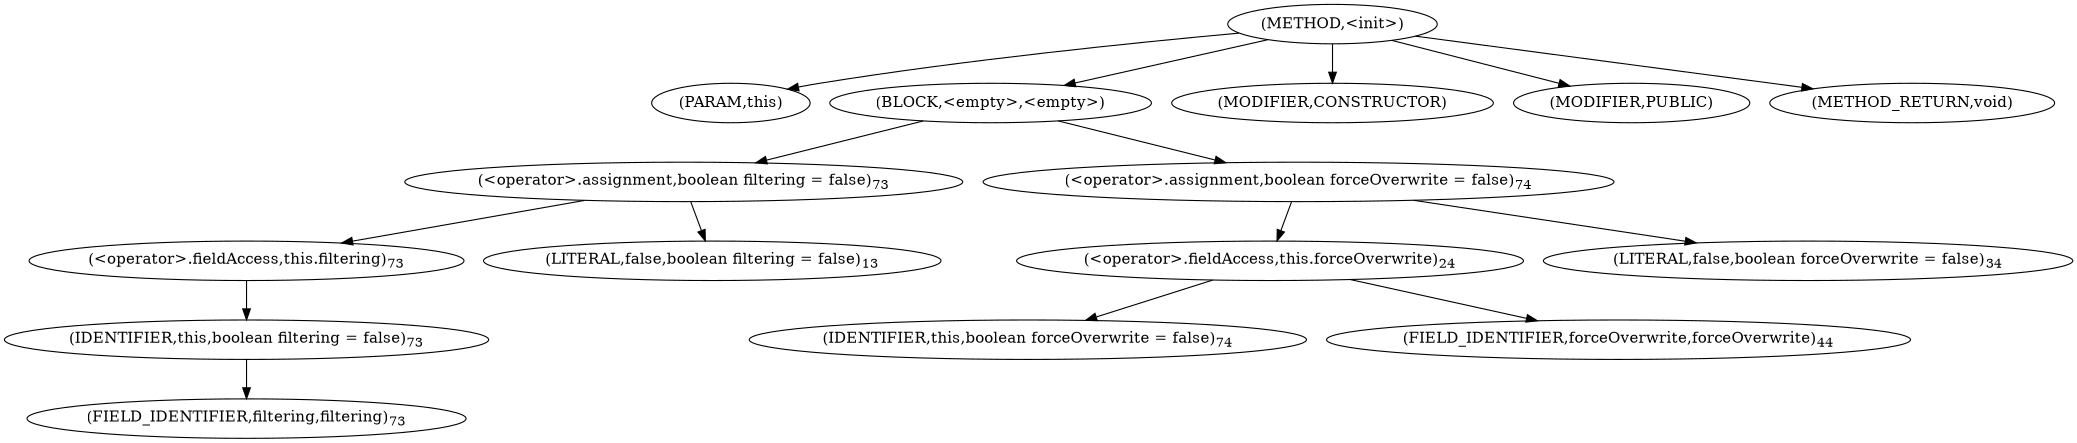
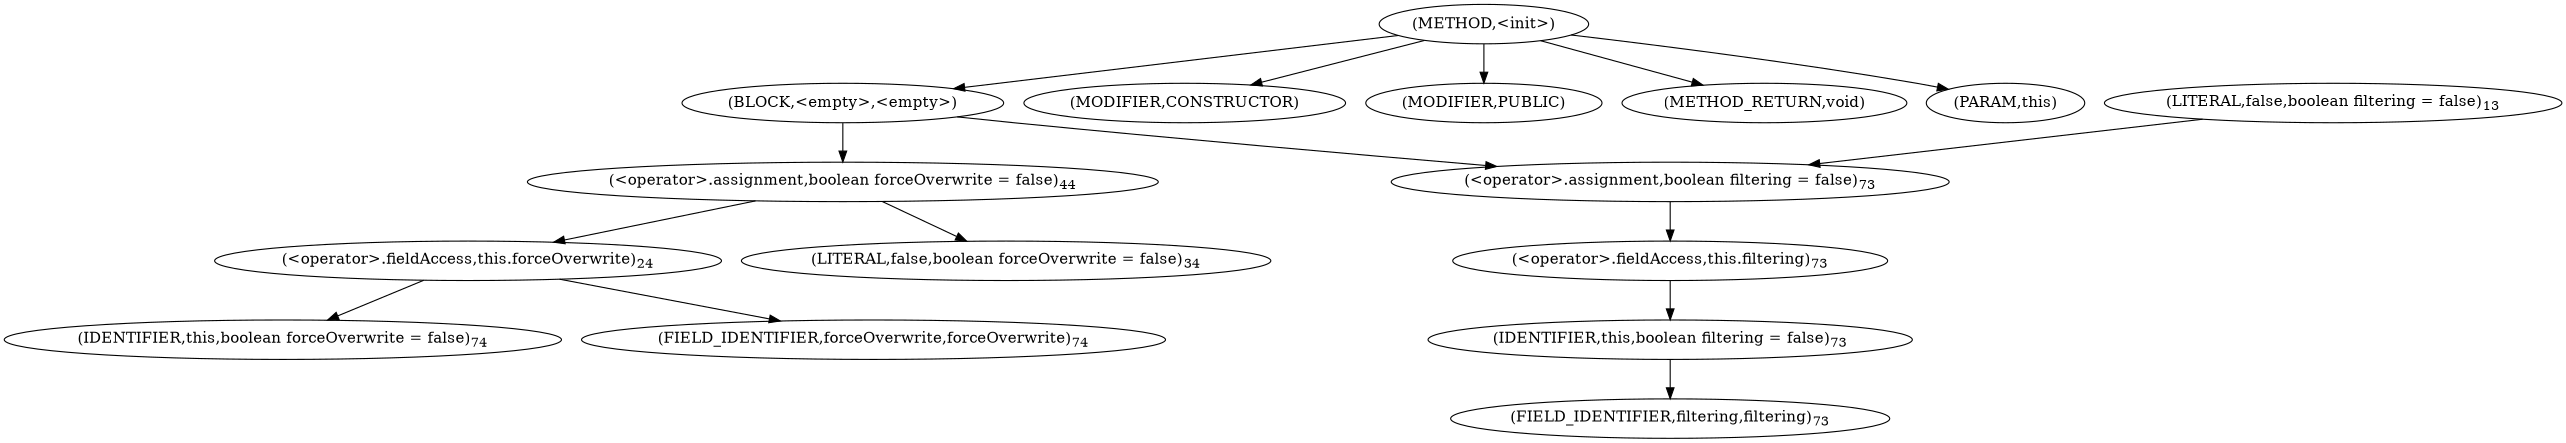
(1524, 180) -> (1068, 180)
(696, 216) -> (2011, 141)
(1826, 338) -> (1081, 338)
